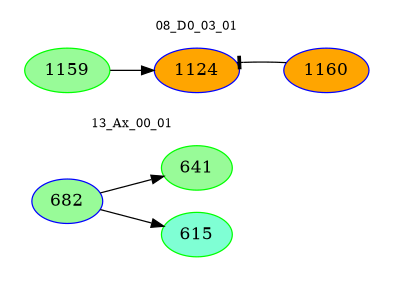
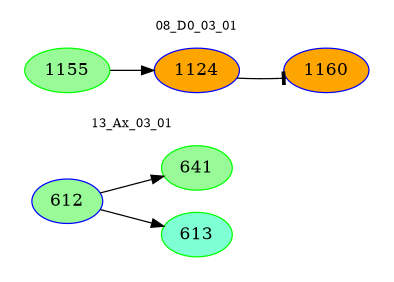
(265, 62) -> (258, 79)
(67, 70) -> (67, 70)
(132, 124) -> (132, 124)
(67, 201) -> (67, 201)
(197, 235) -> (197, 235)
